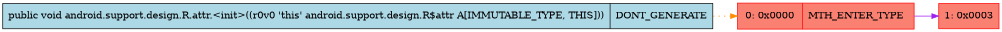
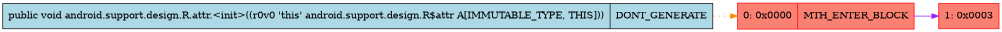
(856, 16) -> (856, 16)
